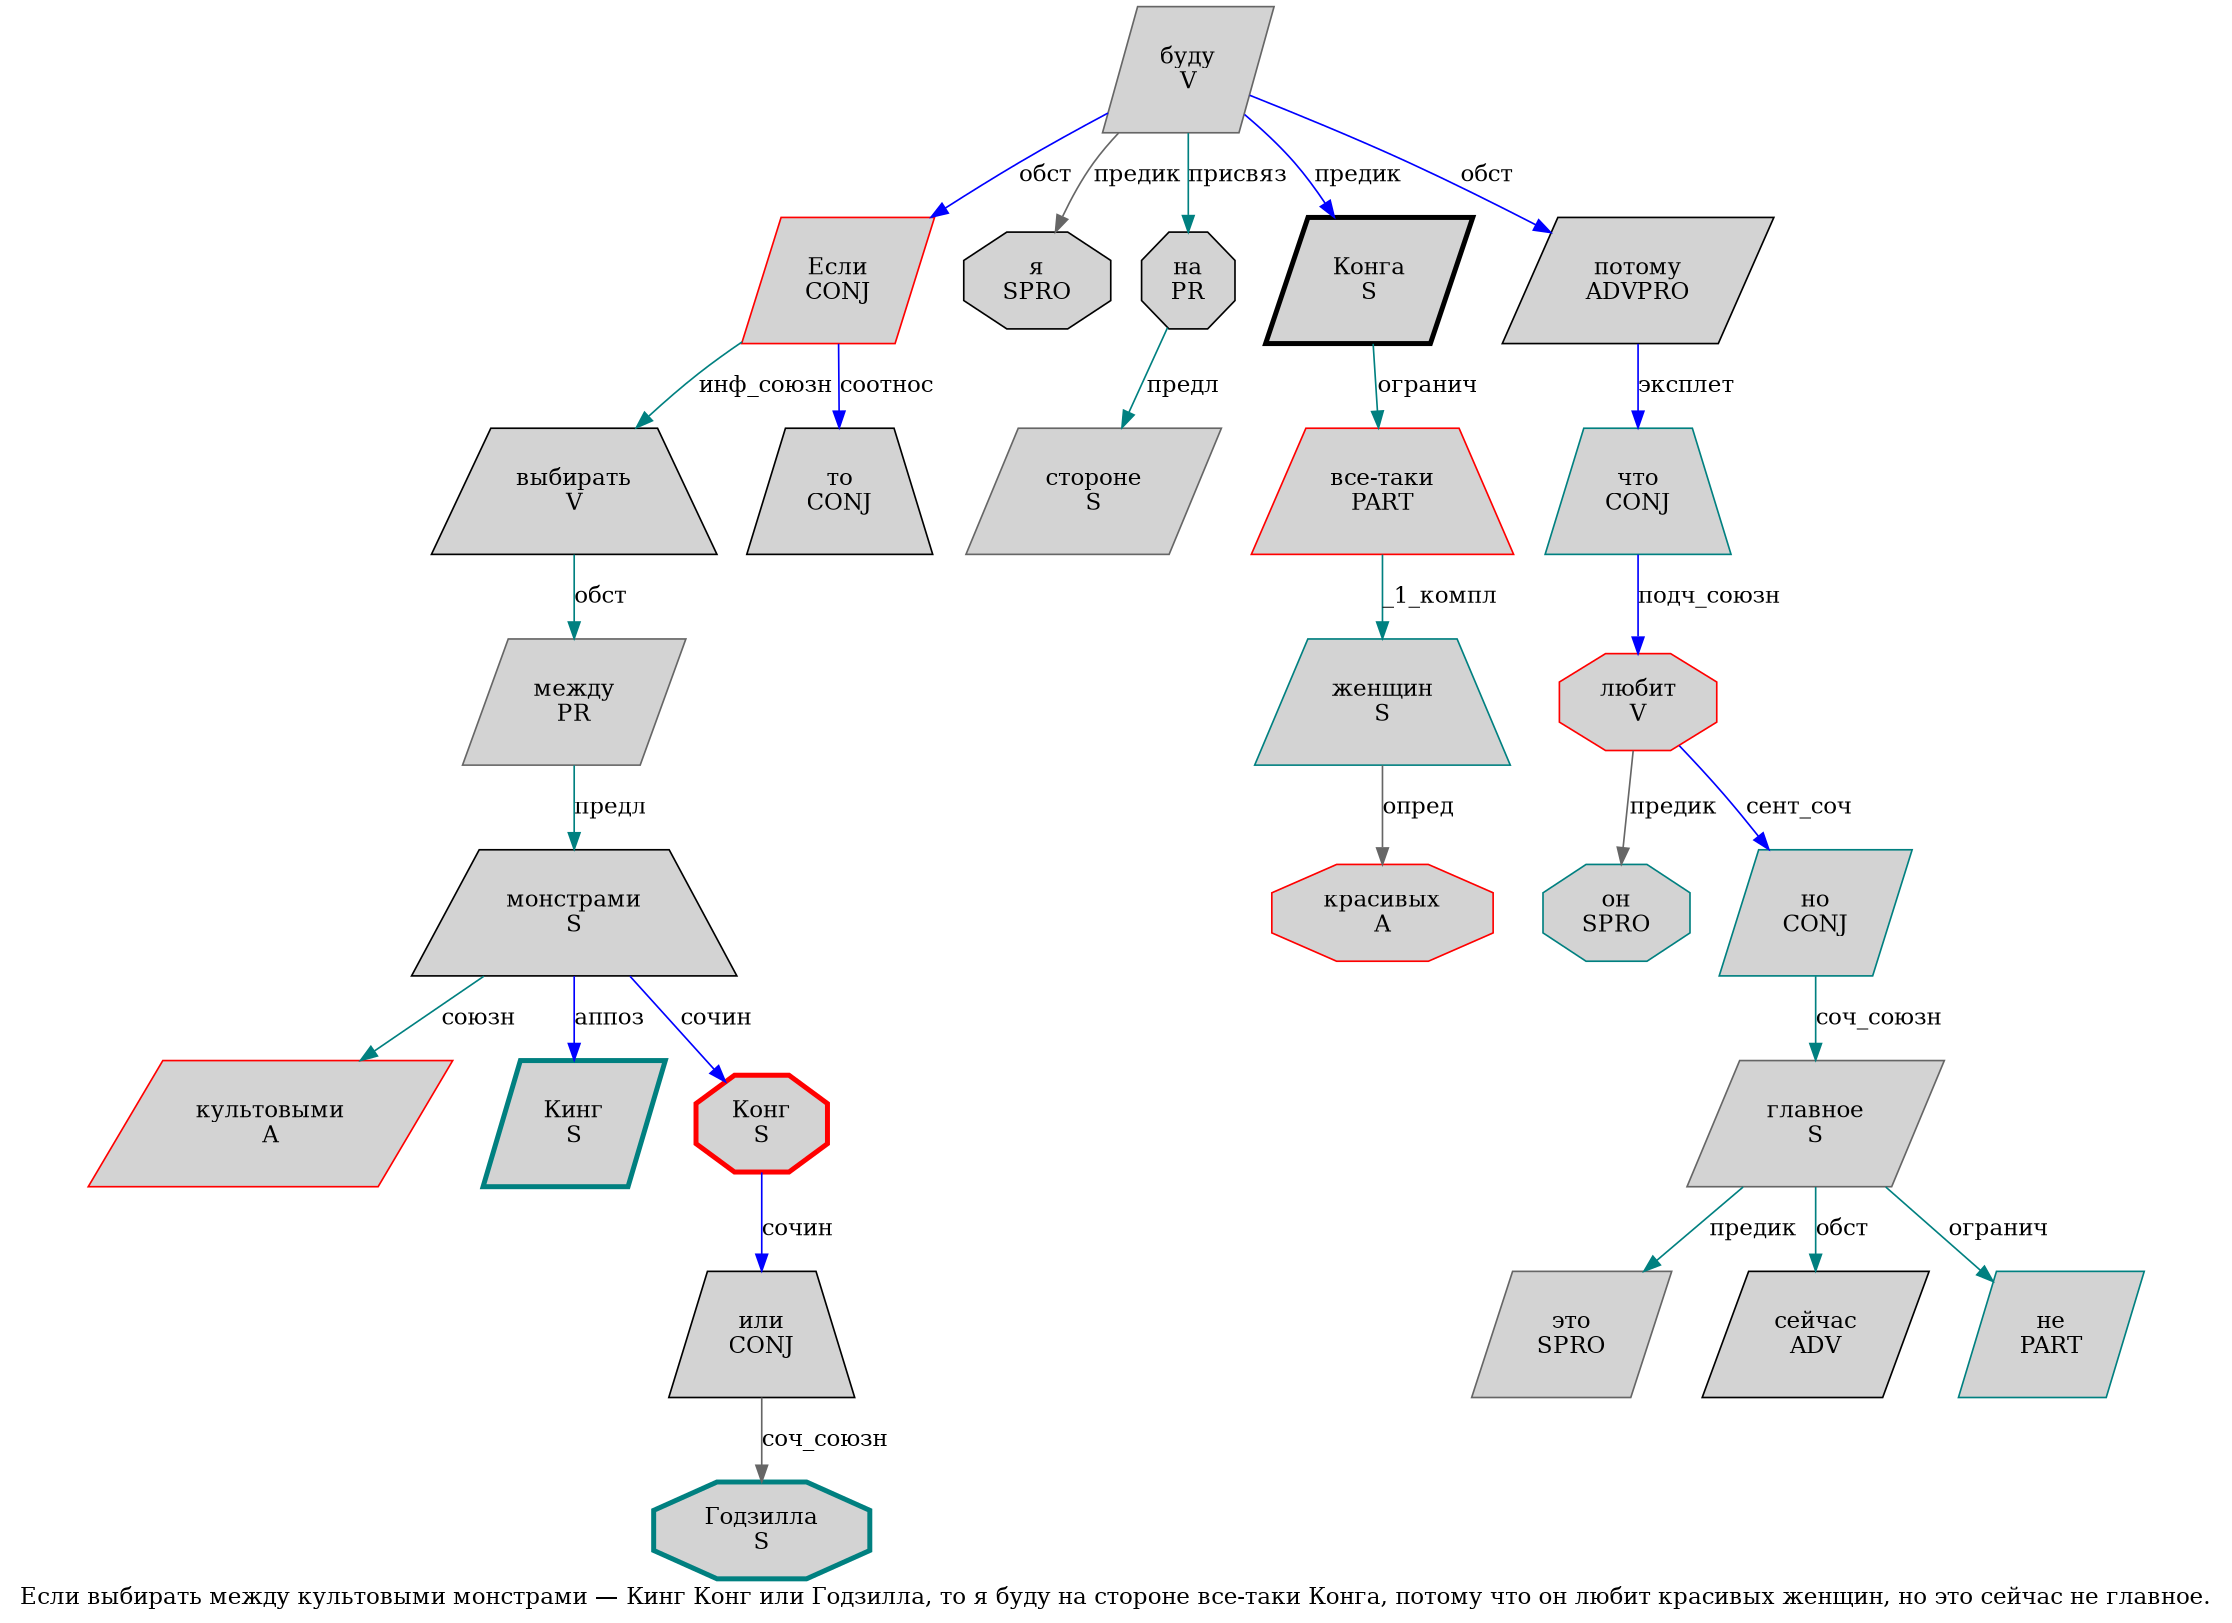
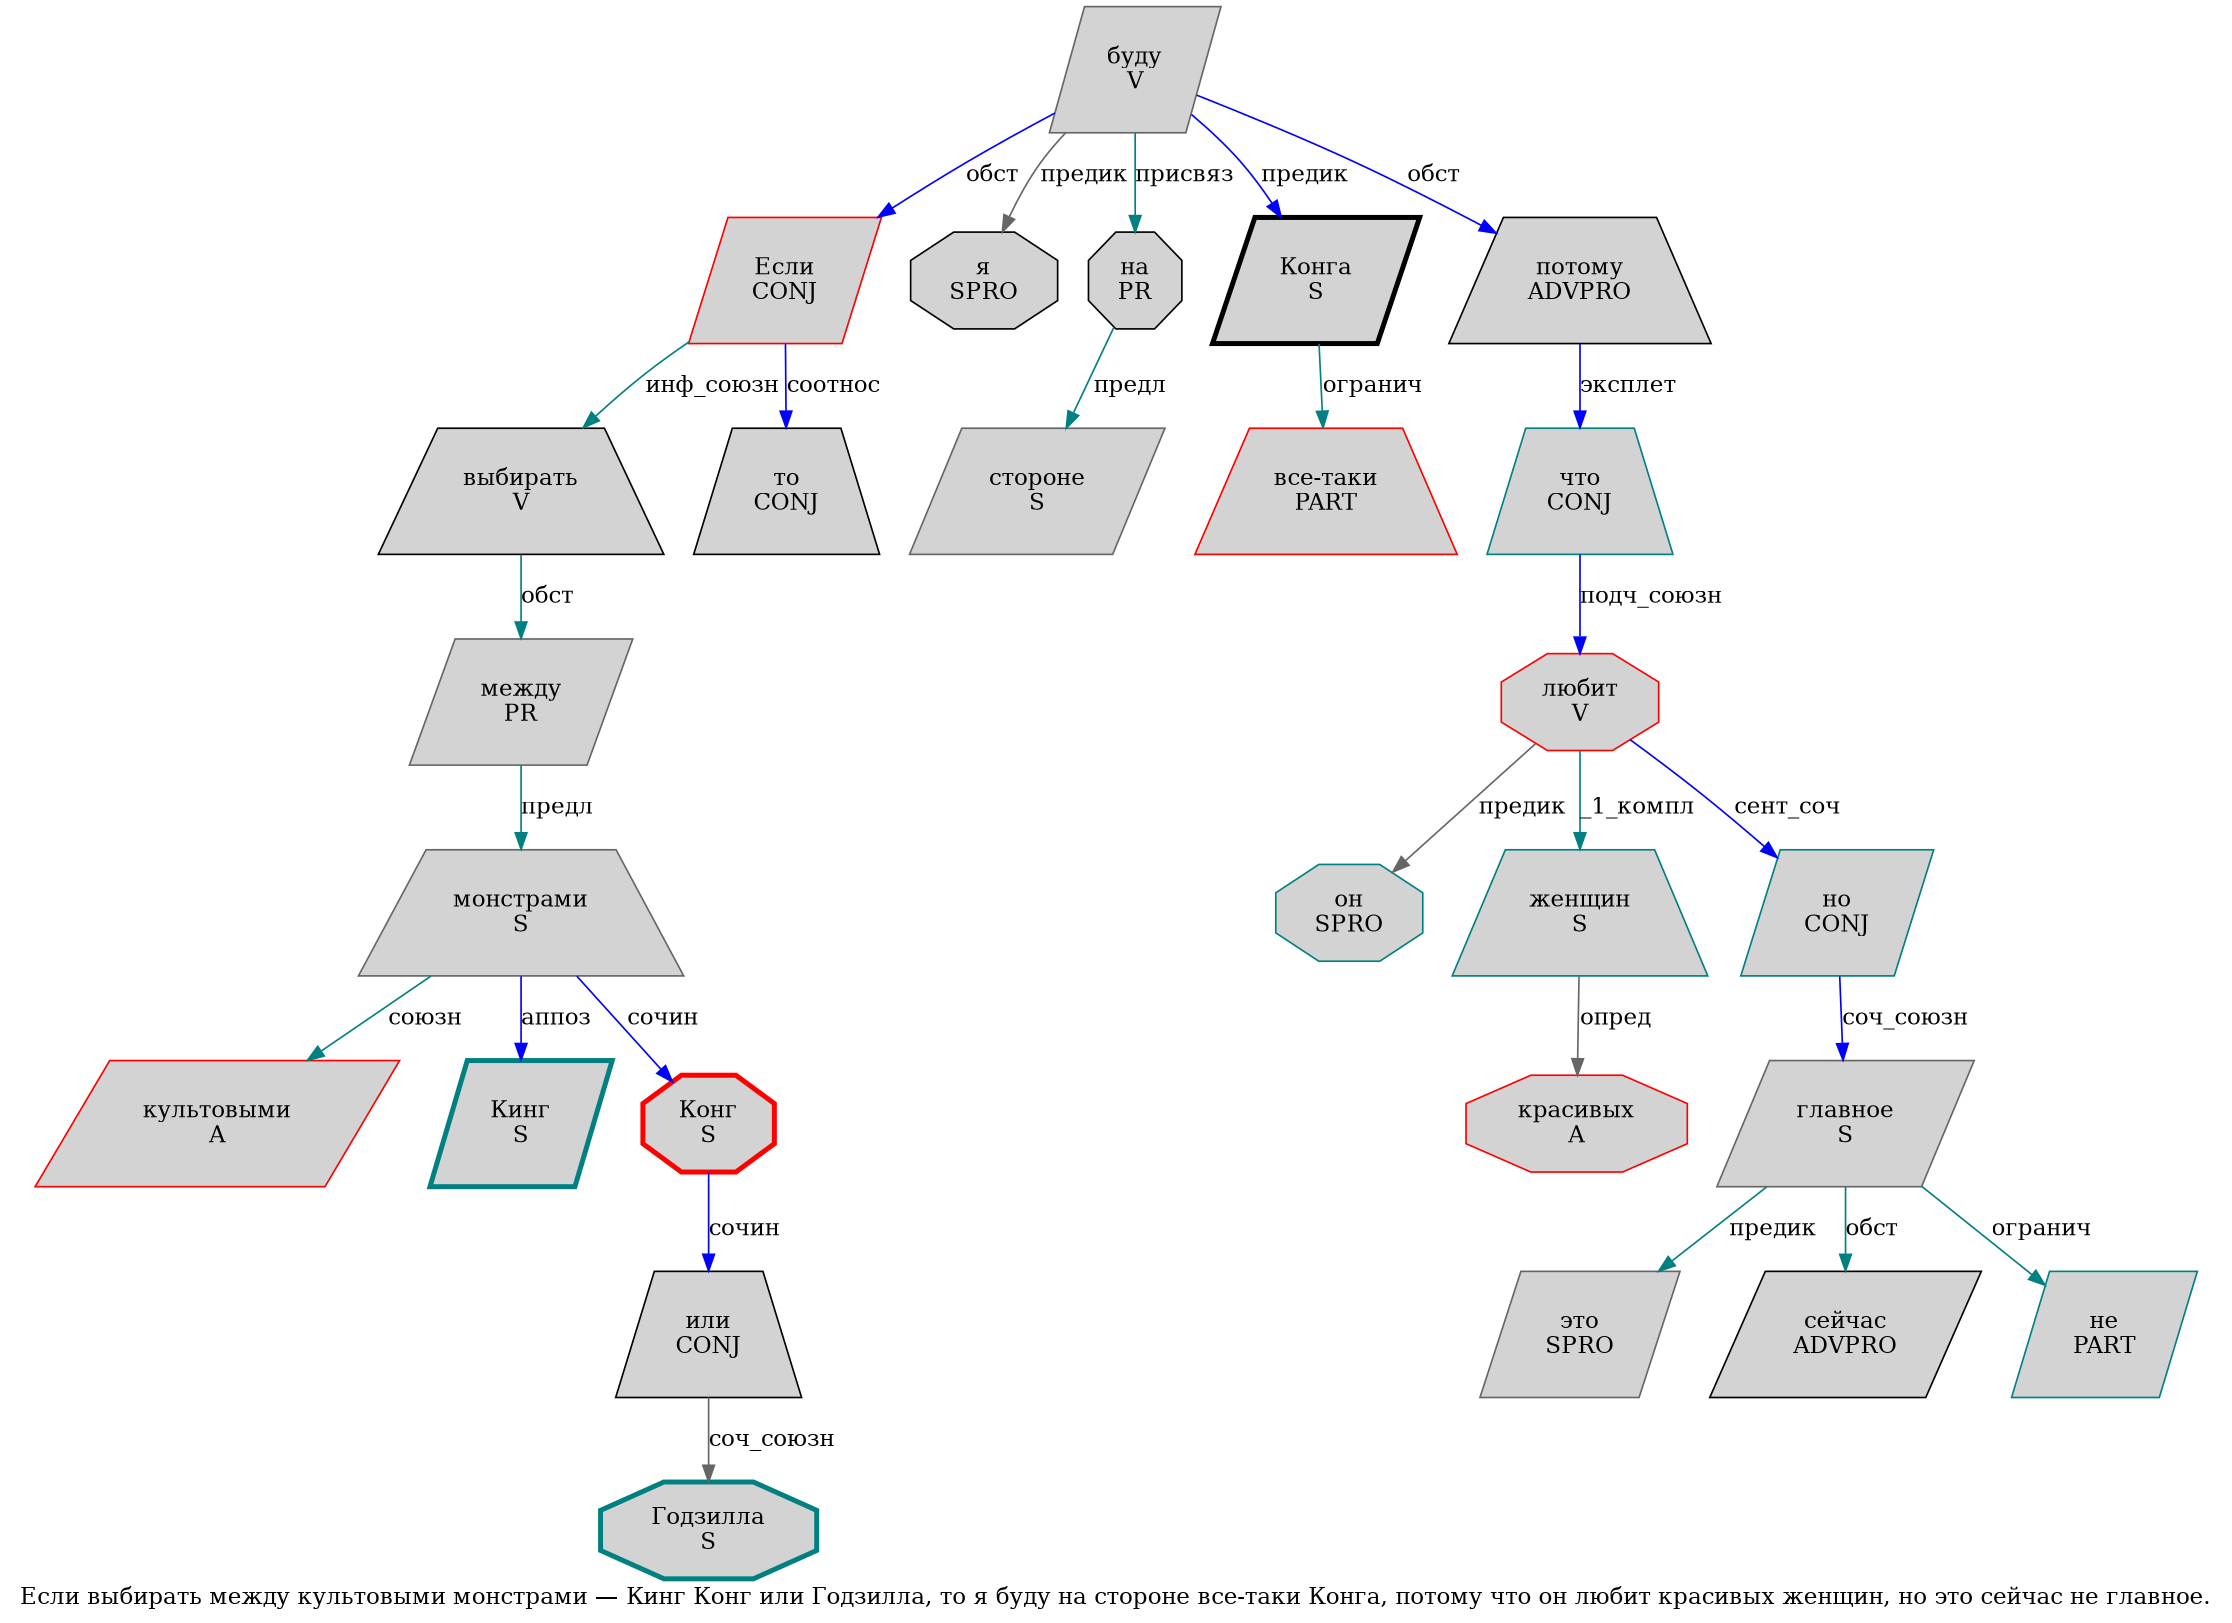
(1638, 280) -> (1580, 280)
(1382, 588) -> (1580, 792)
(574, 913) -> (521, 913)
(1816, 1010) -> (1841, 1010)
(1816, 1334) -> (1846, 1334)
